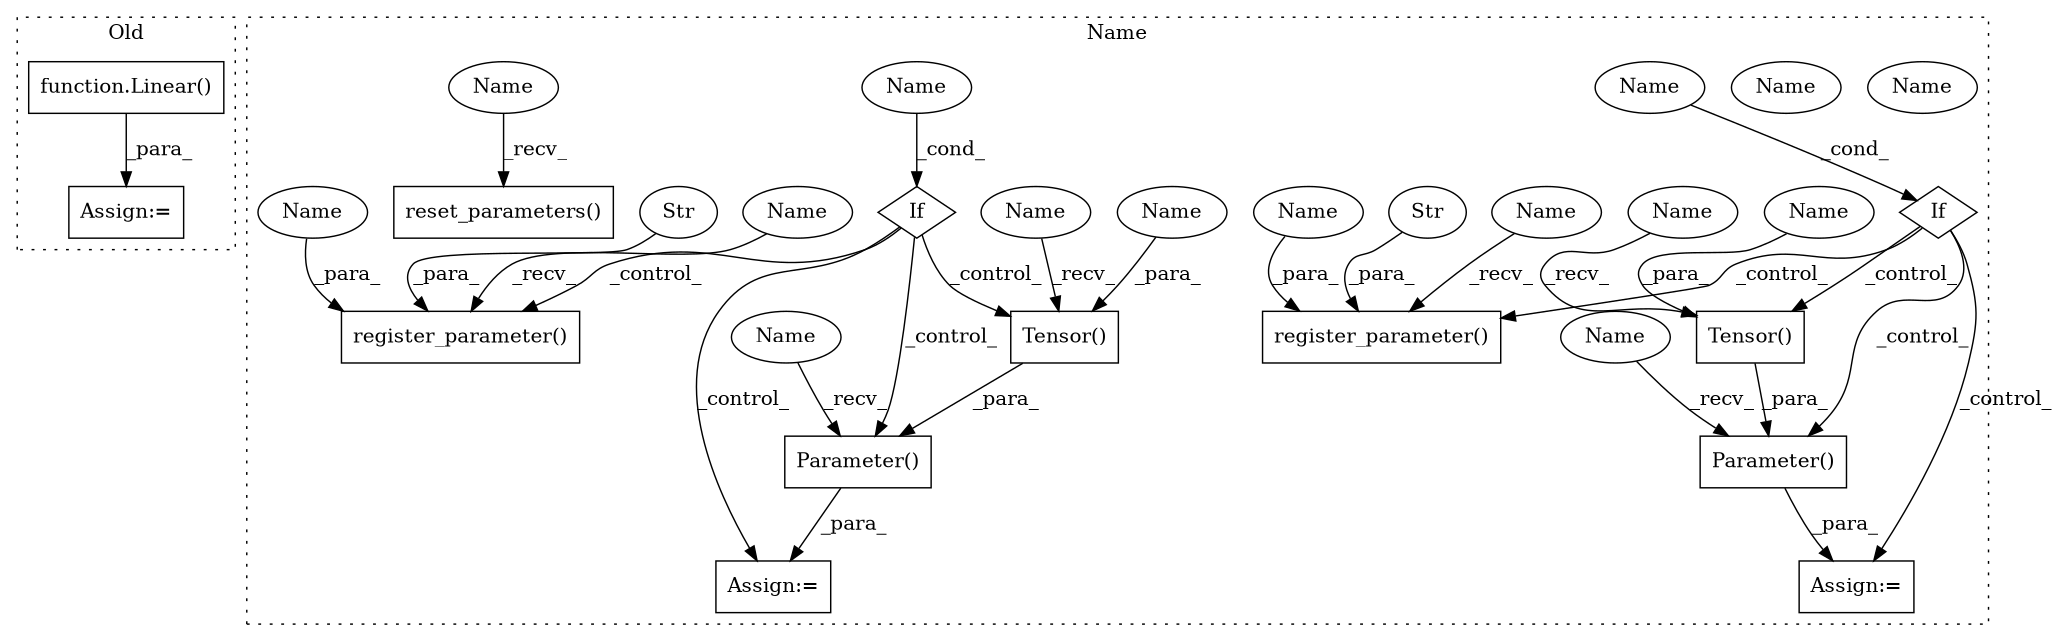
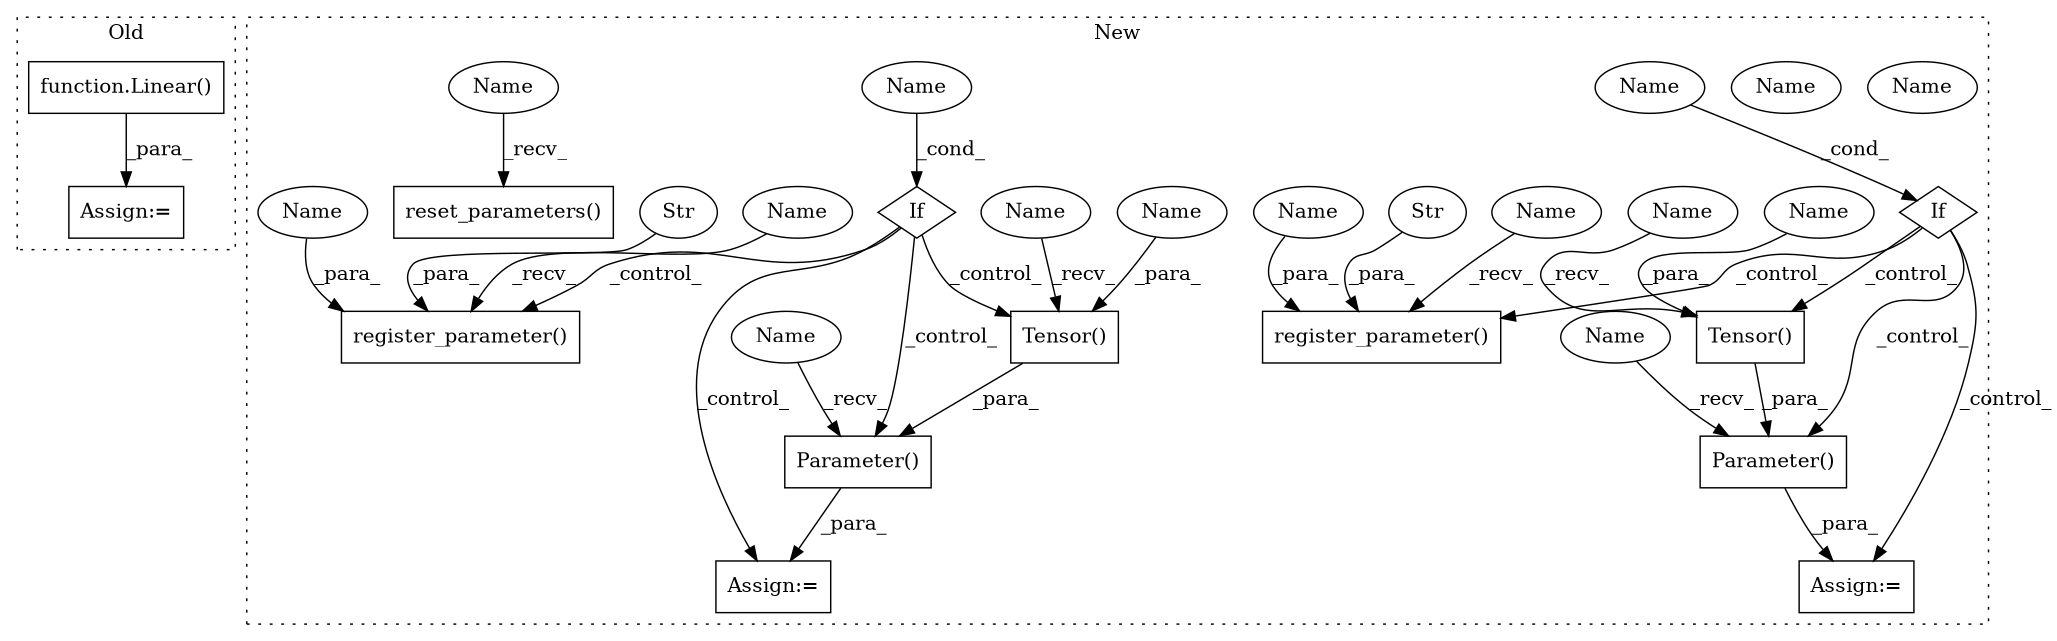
(1118, 34) -> (1118, 34)
